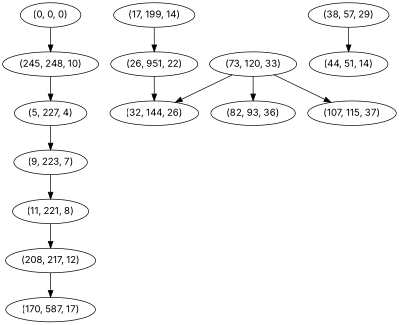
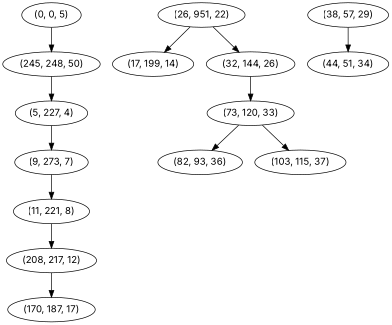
(51, 15) -> (51, 15)
(154, 36) -> (180, 37)
(51, 64) -> (51, 64)
(349, 64) -> (348, 64)
(207, 87) -> (251, 85)
(352, 113) -> (300, 162)
(51, 162) -> (51, 162)
(51, 310) -> (51, 310)
